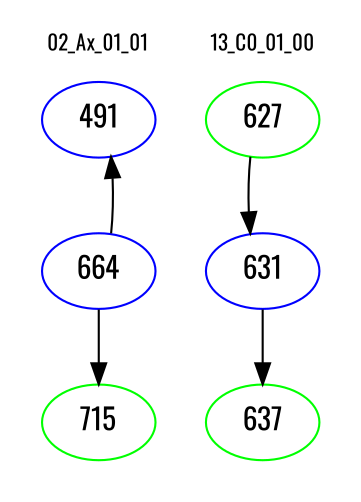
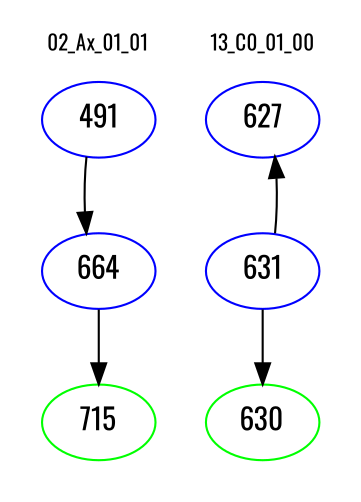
(263, 120) -> (263, 120)
(249, 185) -> (277, 206)
(113, 206) -> (85, 185)
(263, 422) -> (263, 422)
